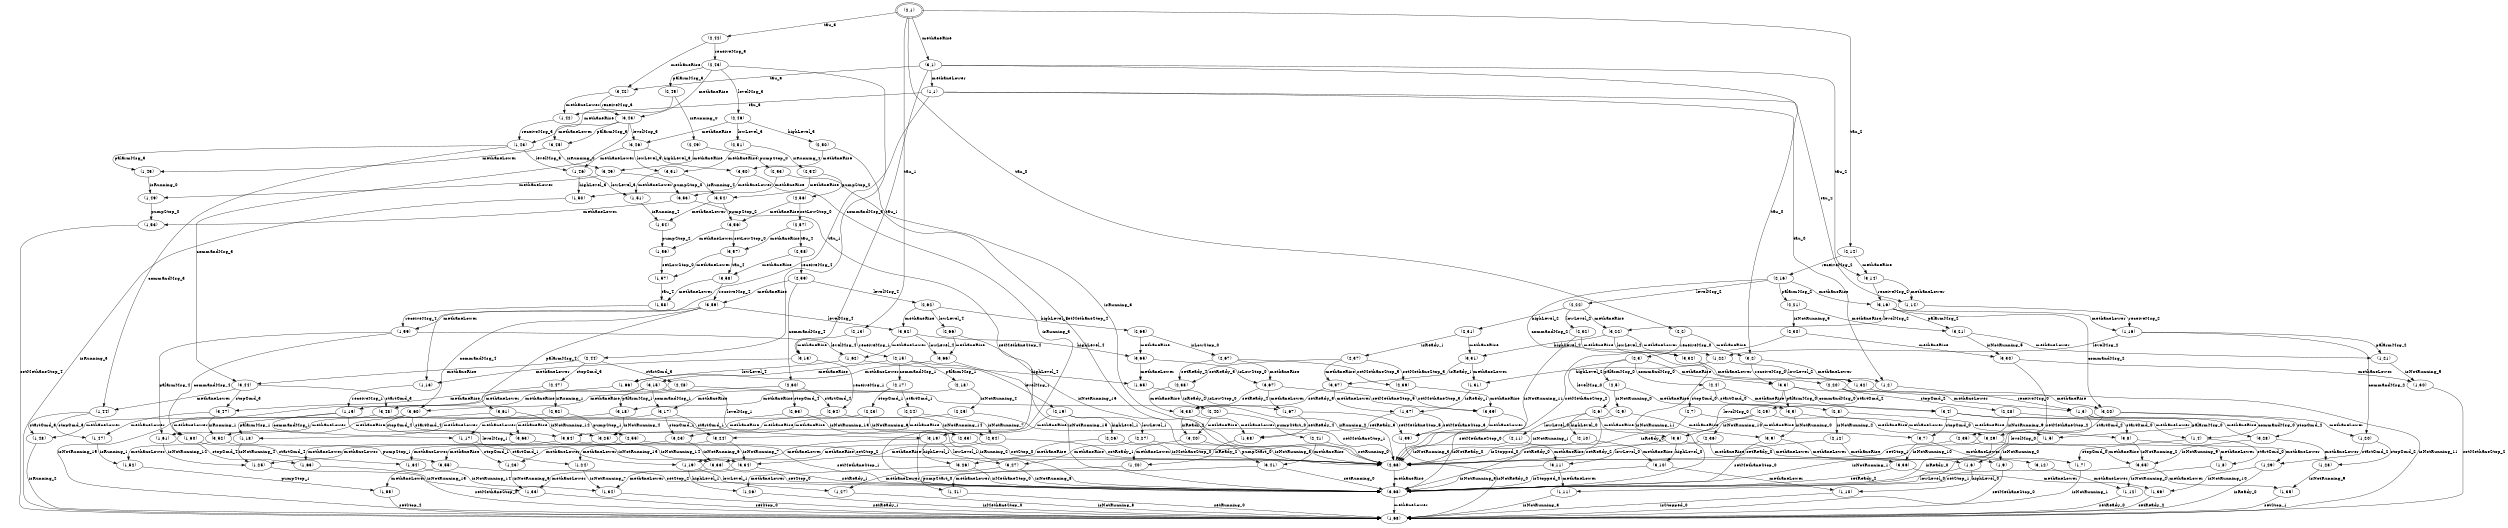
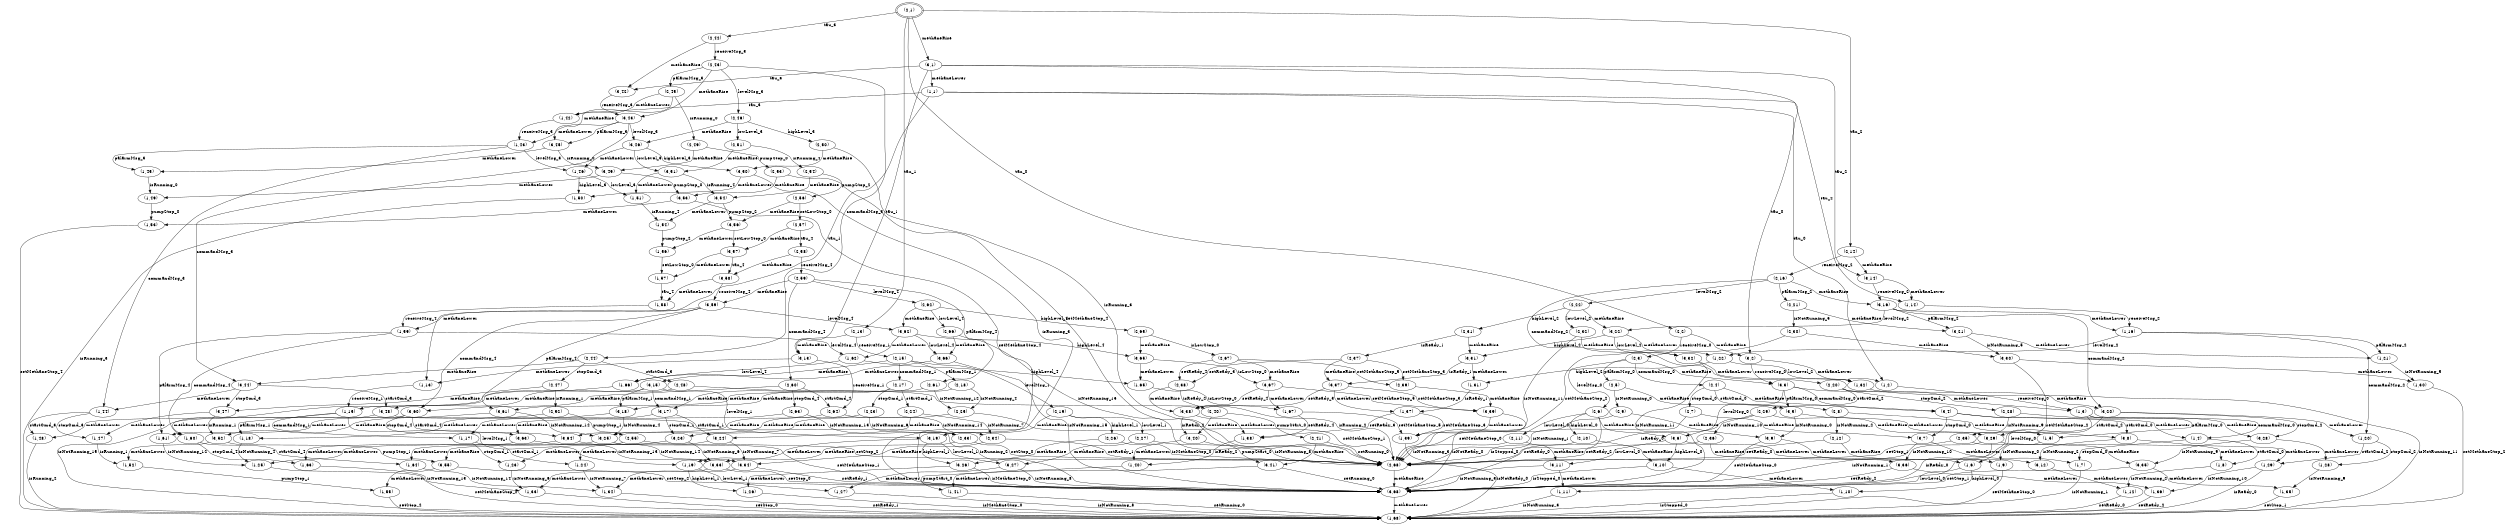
(583, 96) -> (631, 108)
none -> (933, 385)
(2139, 449) -> (2079, 442)
